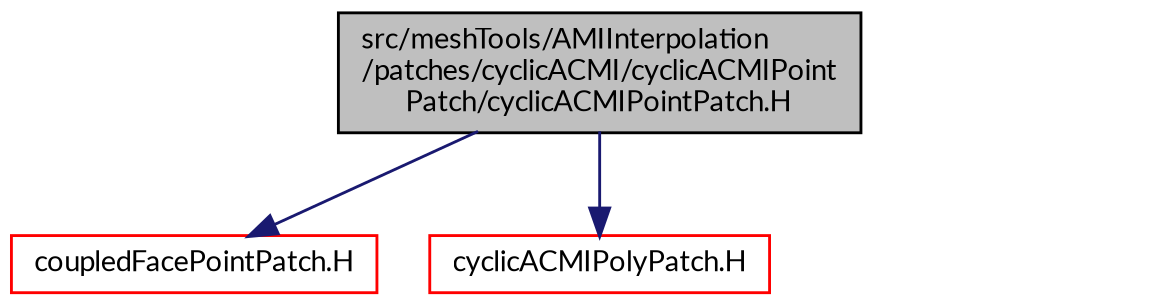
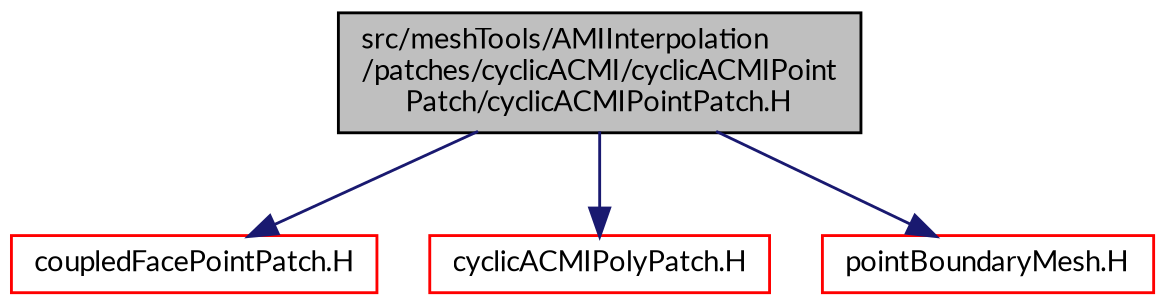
none -> (988, 264)
